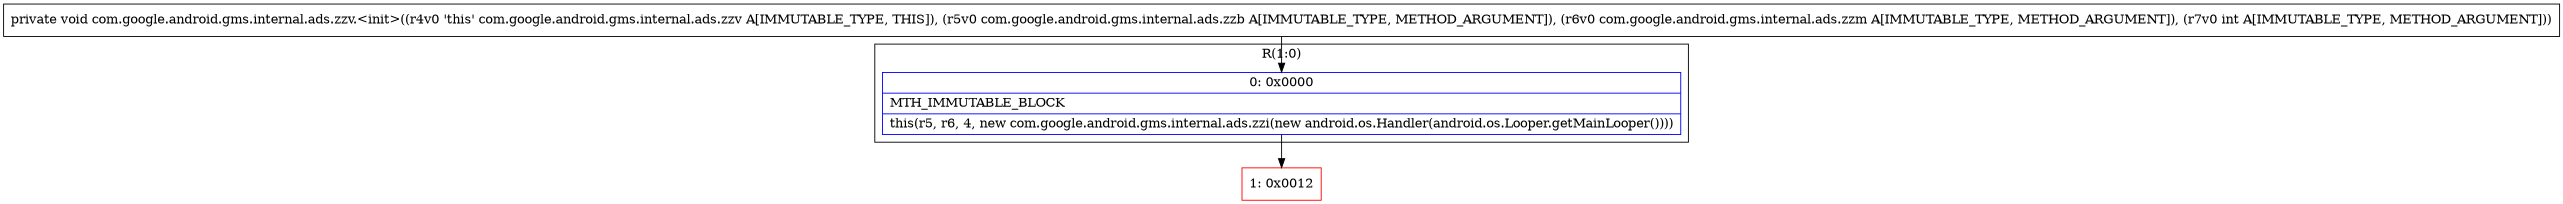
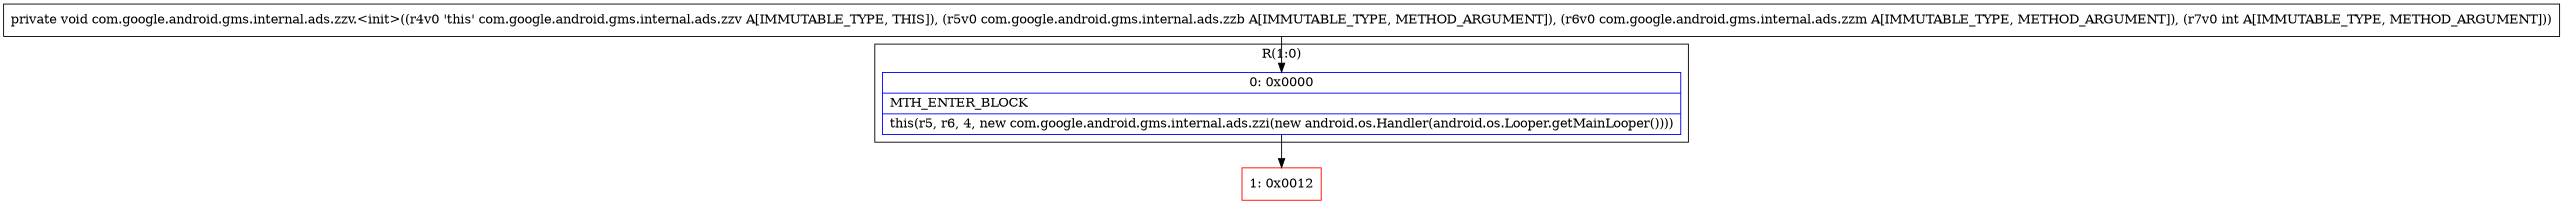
(977, 103) -> (959, 103)
